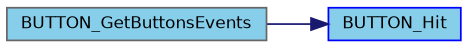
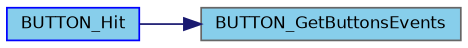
(289, 24) -> (162, 24)
